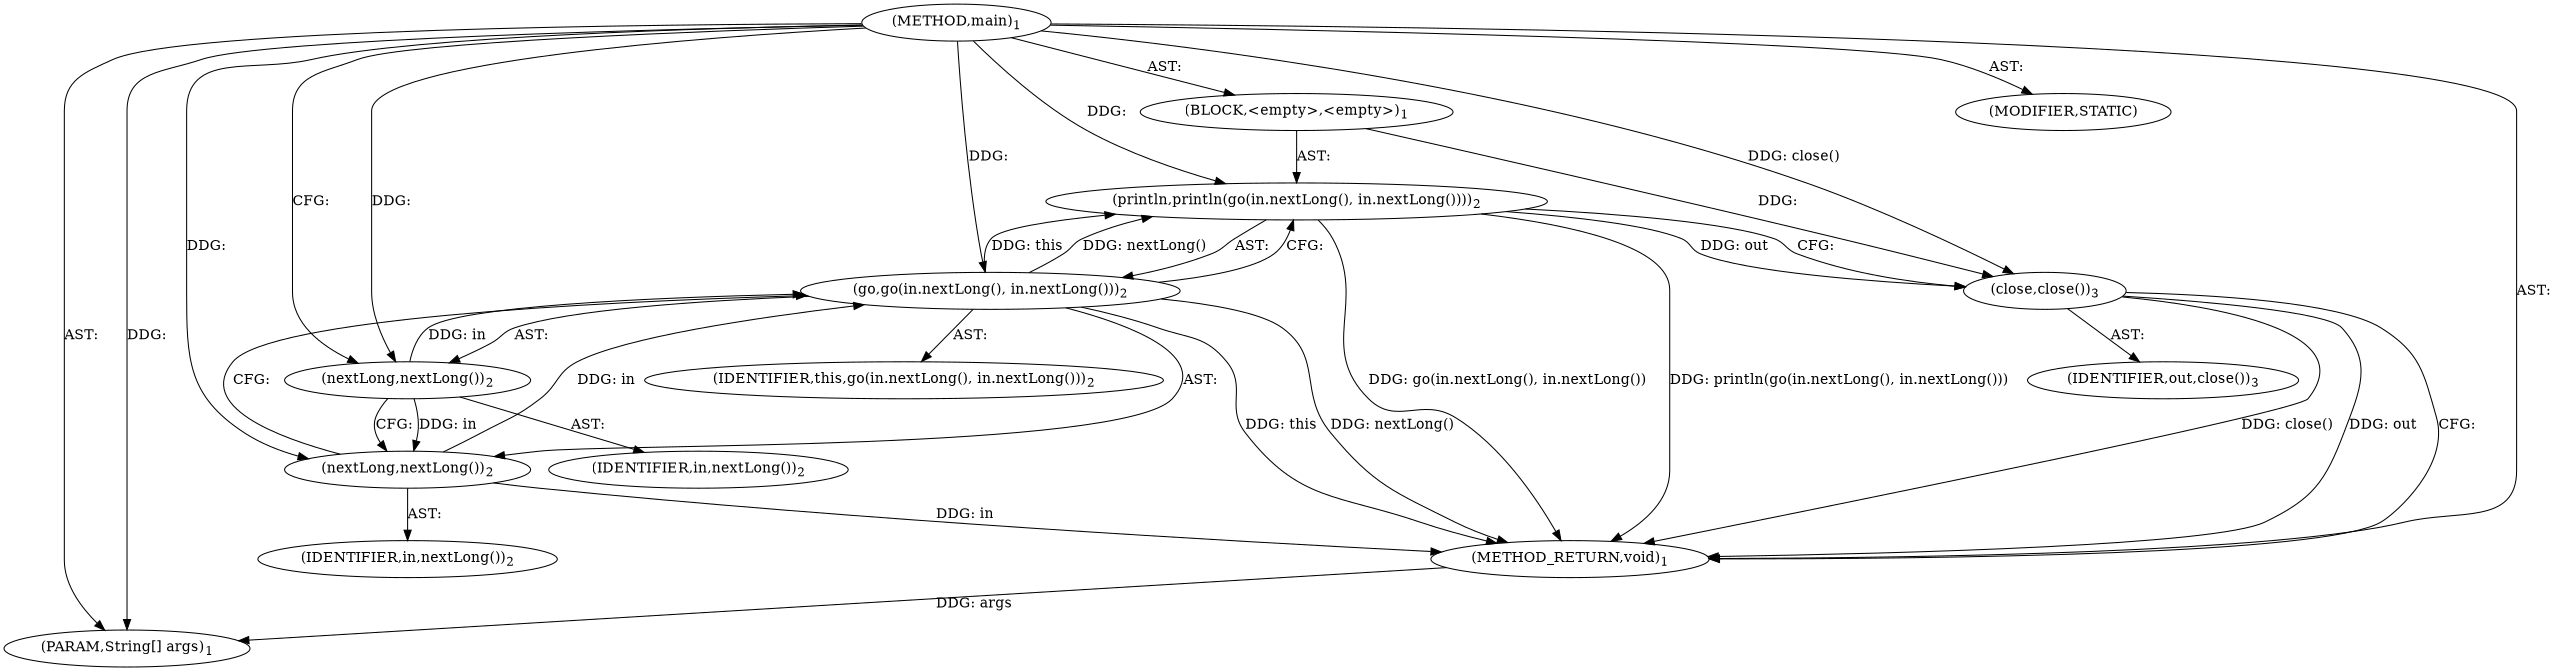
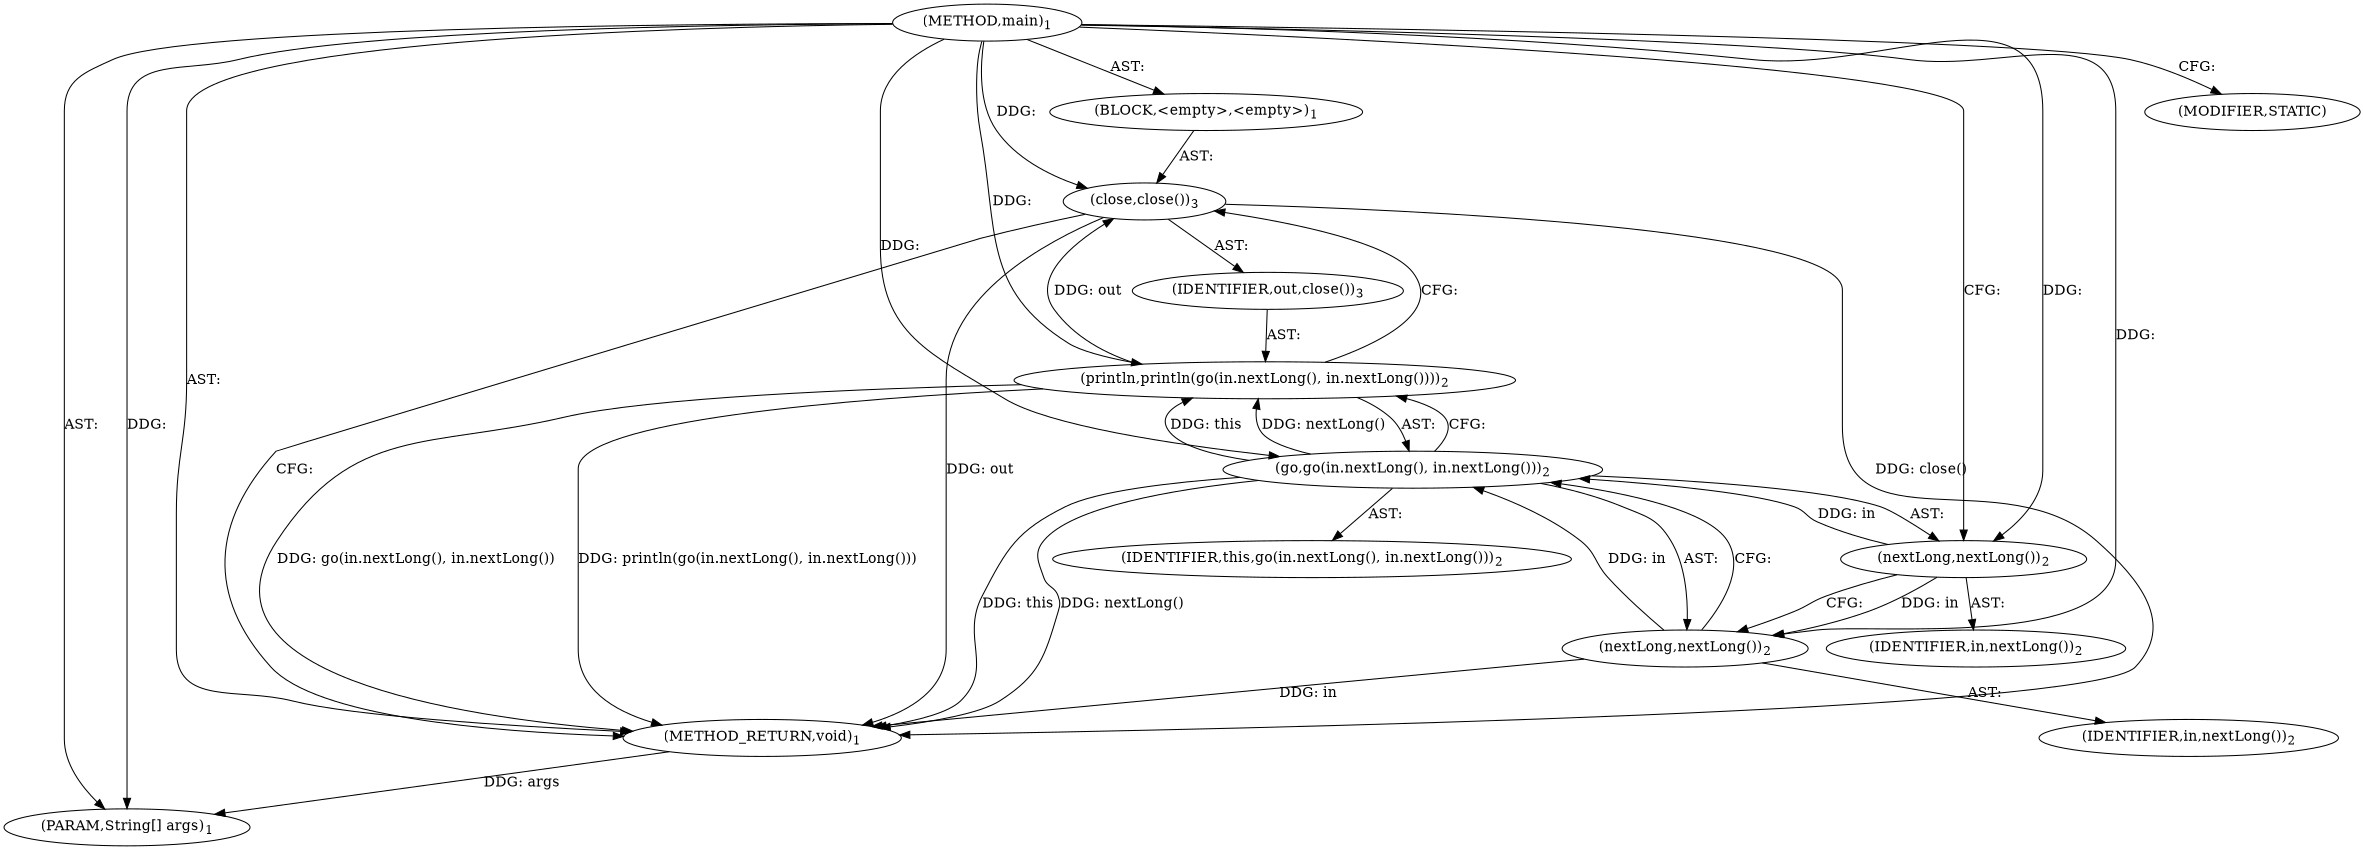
(2009, 67) -> (2200, 67)
(1297, 152) -> (1267, 330)
(1794, 157) -> (1019, 112)
(1780, 201) -> (1199, 157)
